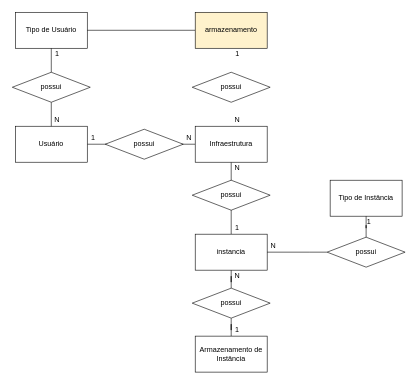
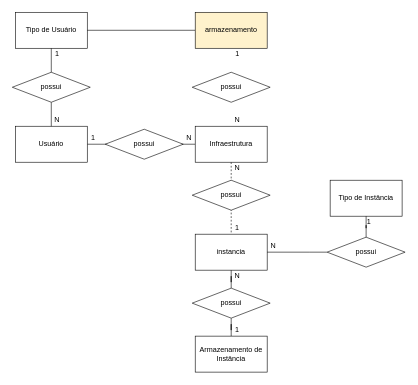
(231, 221) -> (231, 221)
